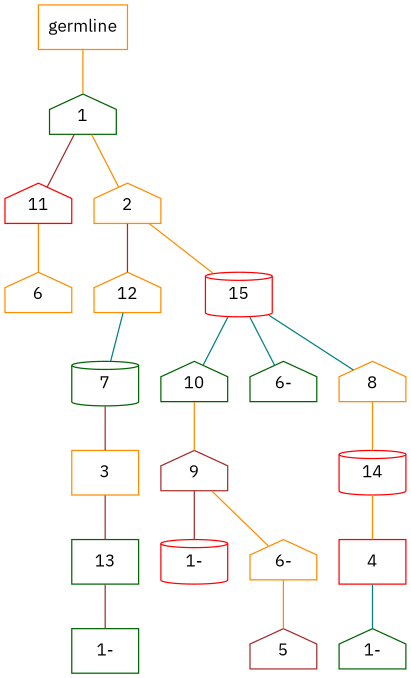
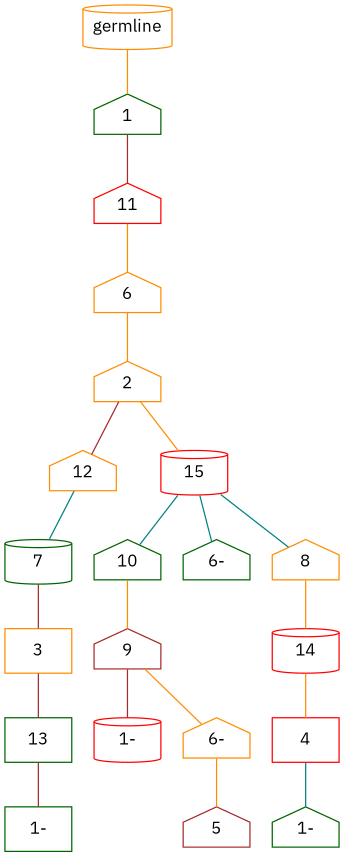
(83, 27) -> (127, 27)
(105, 161) -> (127, 337)
